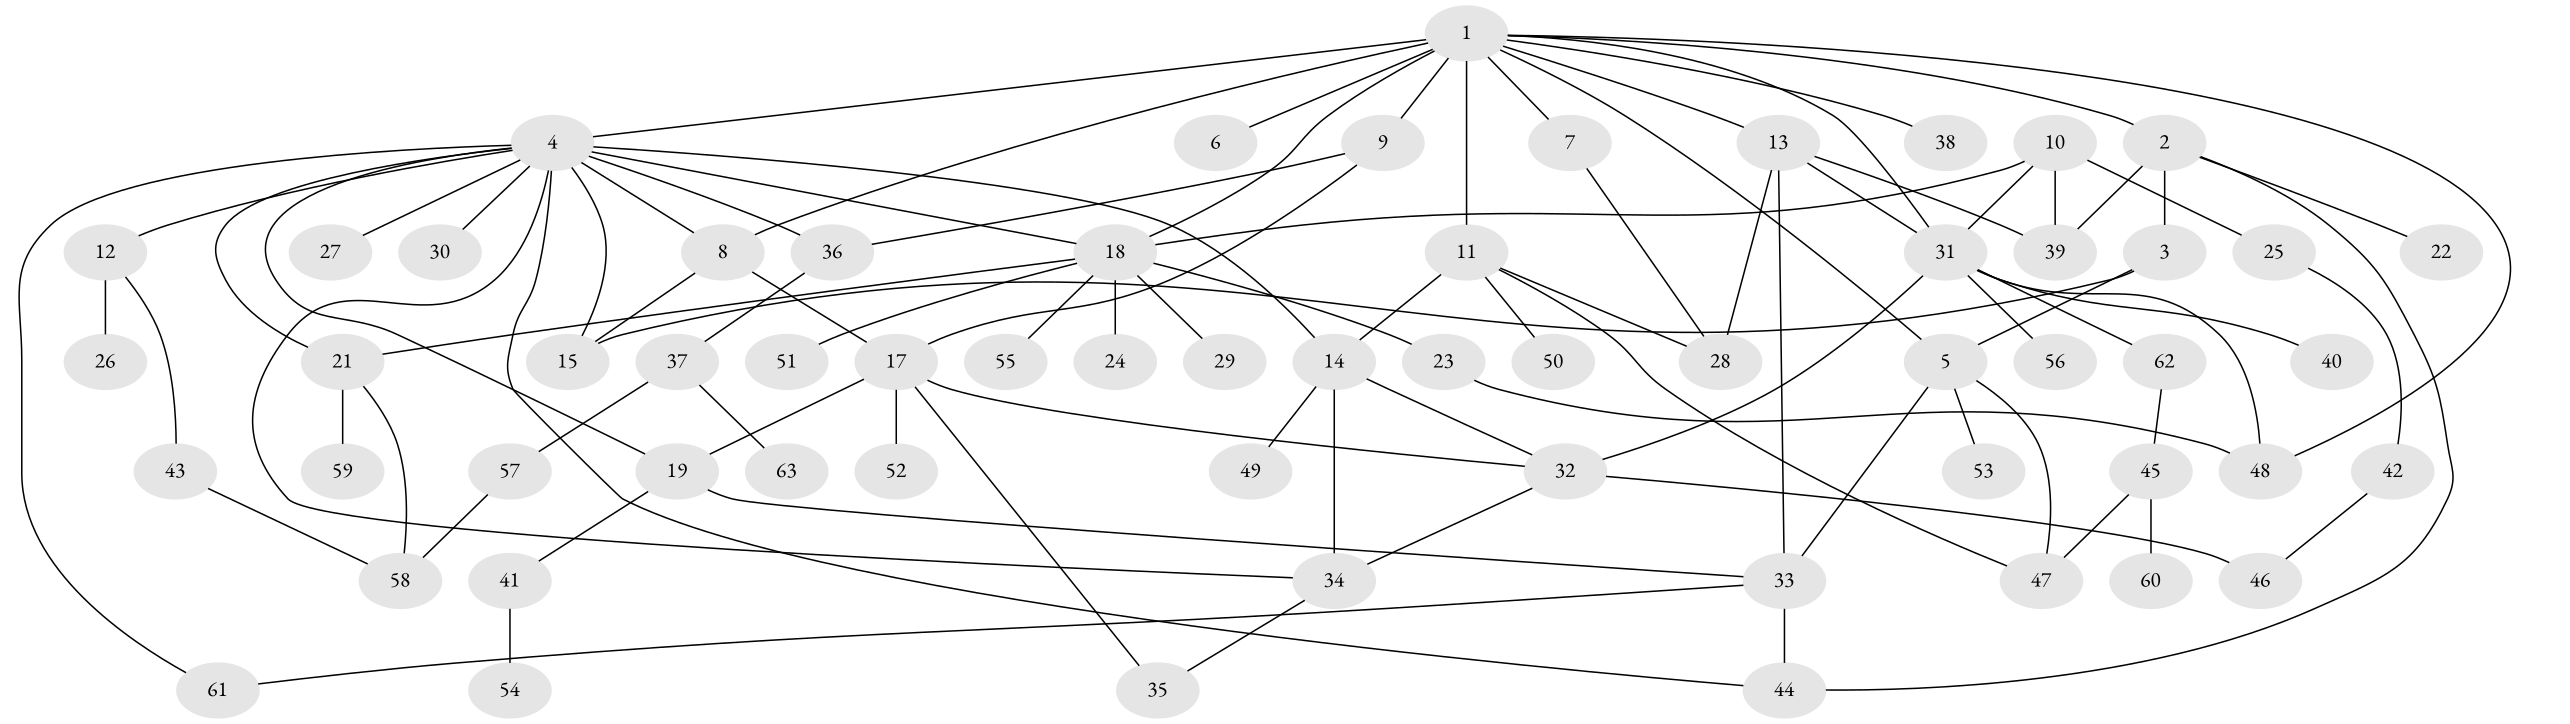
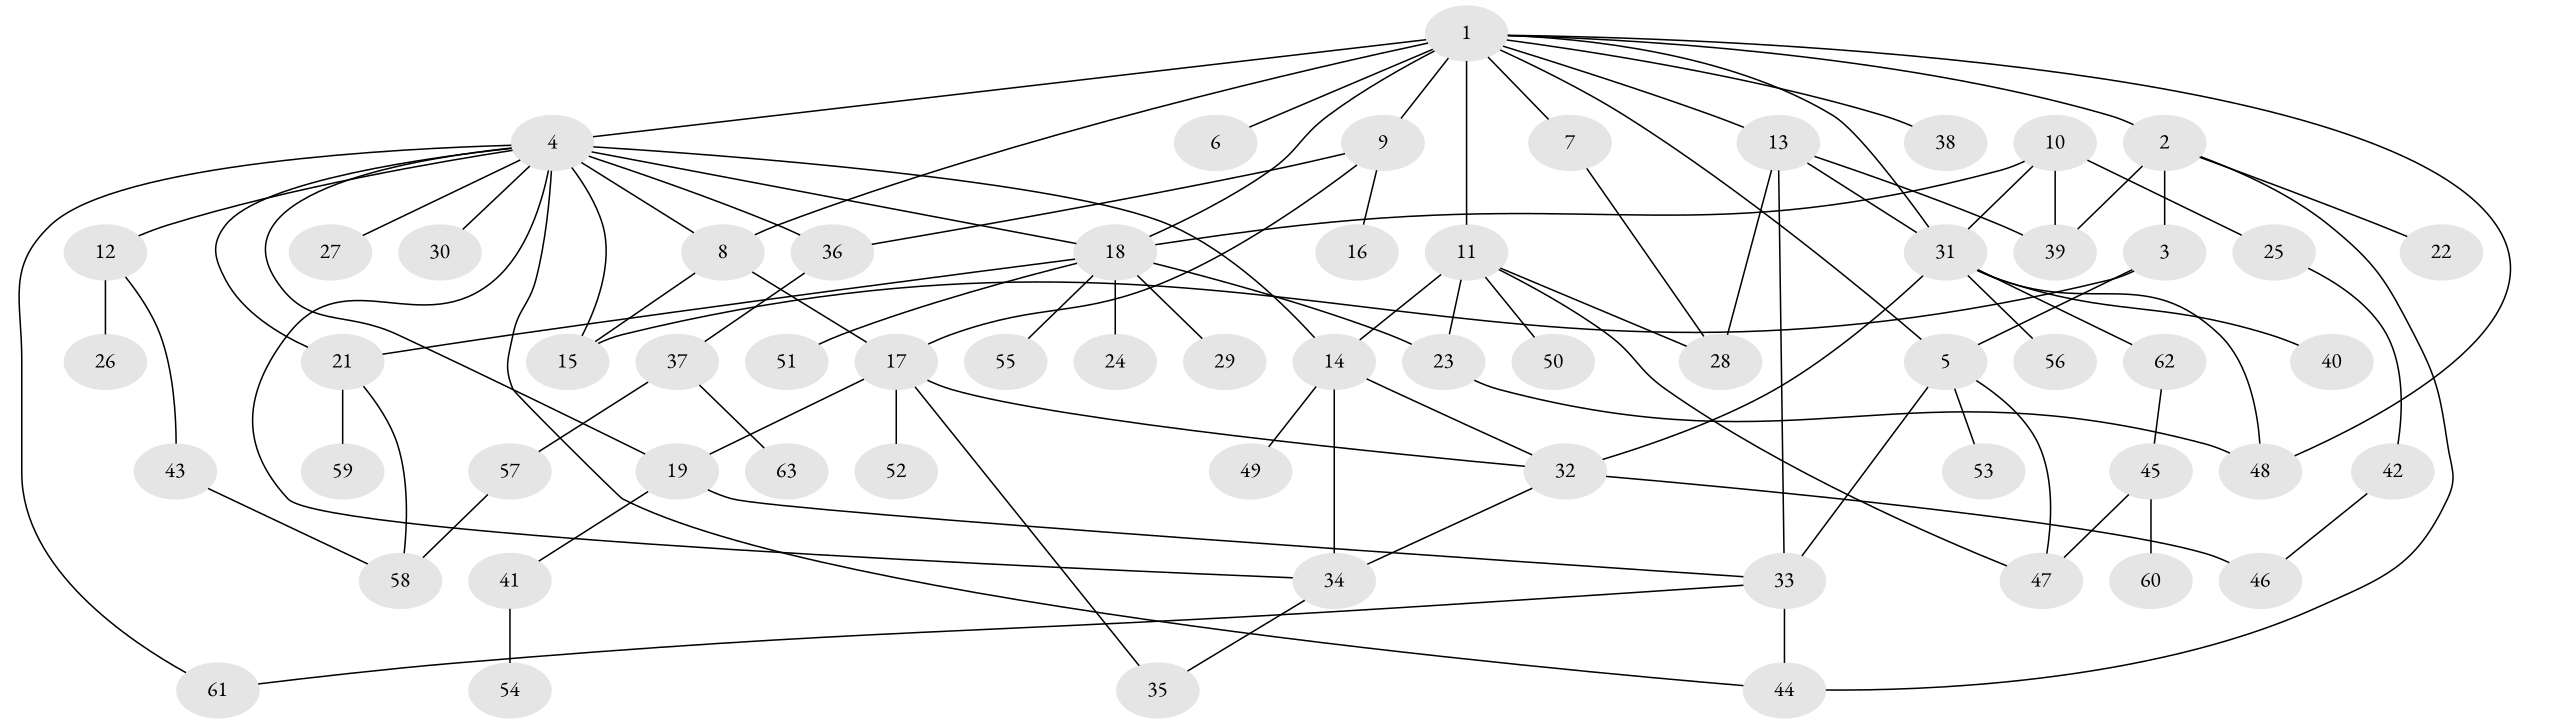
none -> (1357, 252)
none -> (1455, 307)
